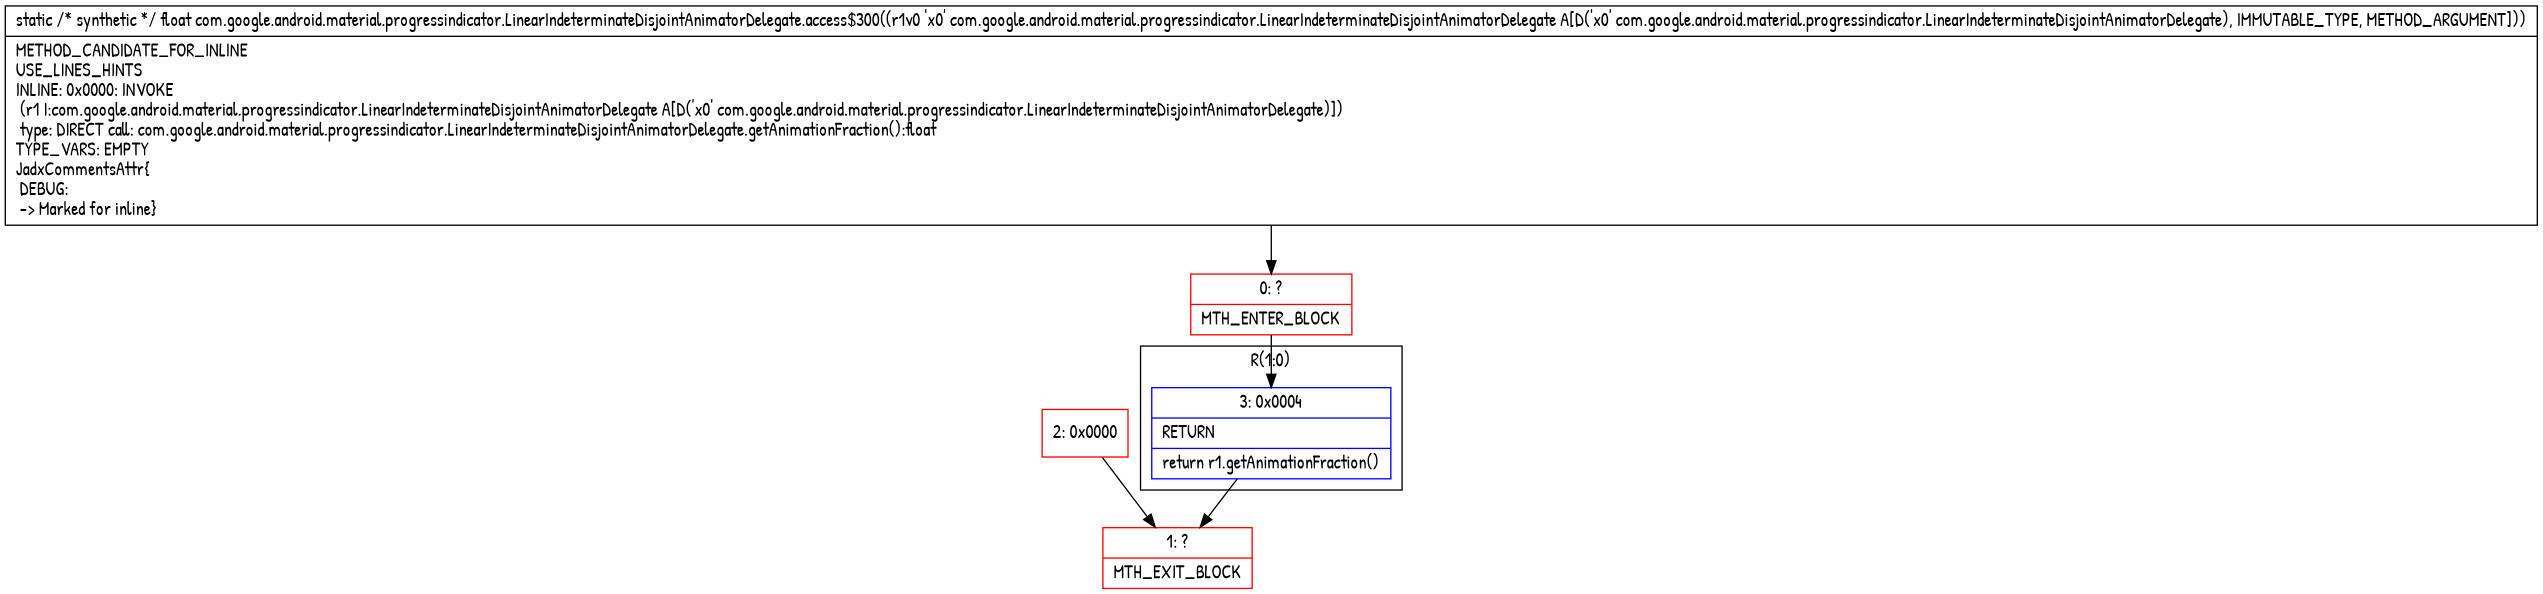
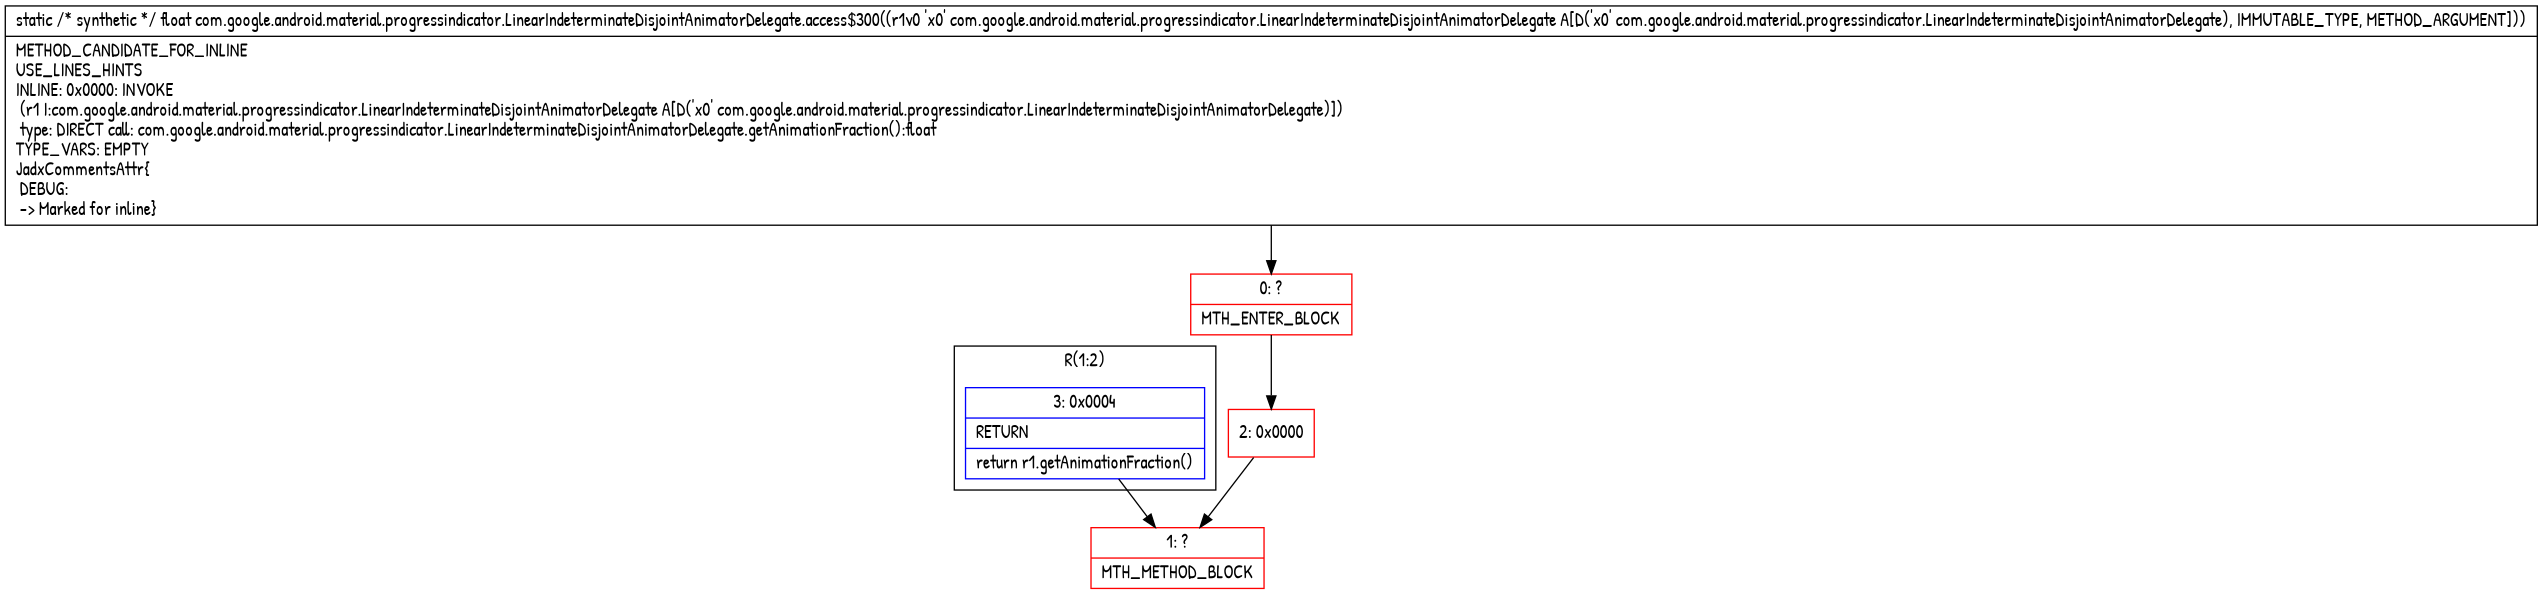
(1271, 355) -> (1271, 365)
(1271, 361) -> (1085, 361)
(1178, 573) -> (1178, 573)
